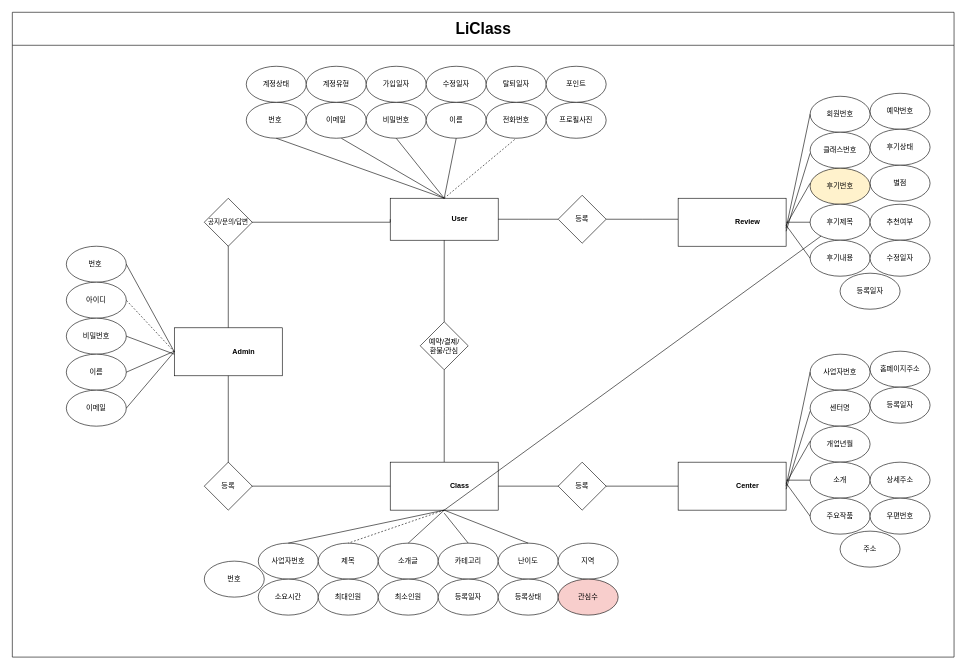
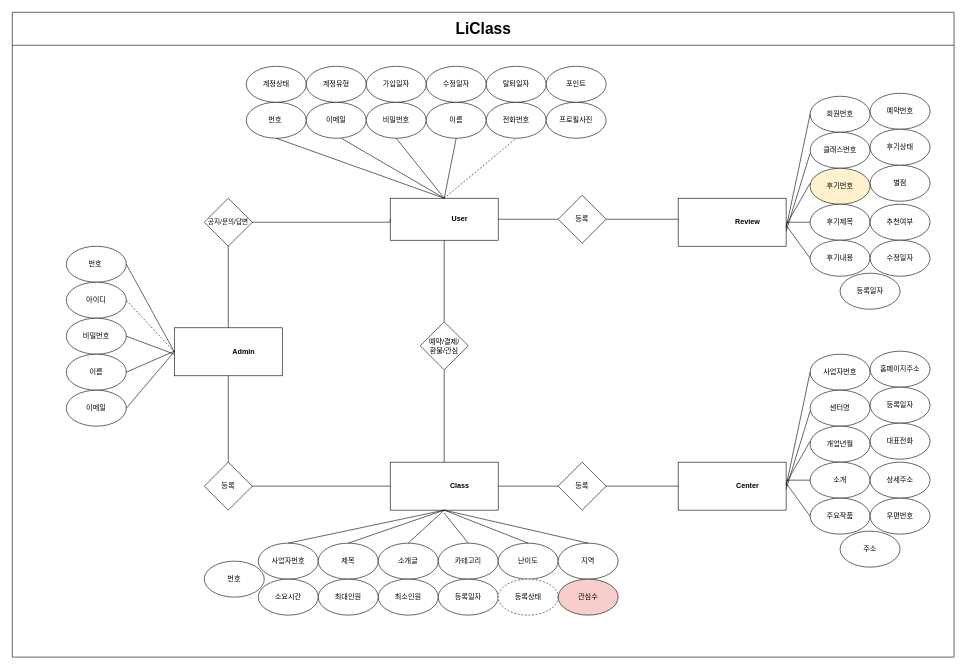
(634, 373) -> (521, 528)
none -> (900, 441)
(393, 528) -> (393, 528)
(528, 597) -> (528, 597)
